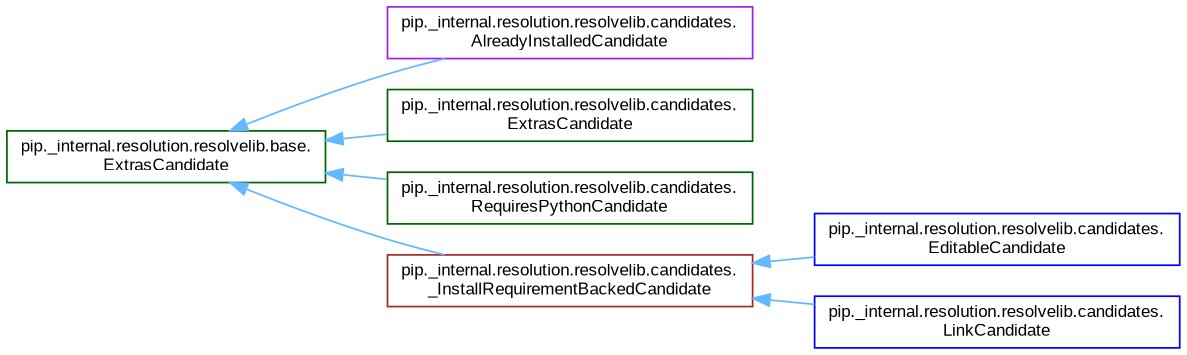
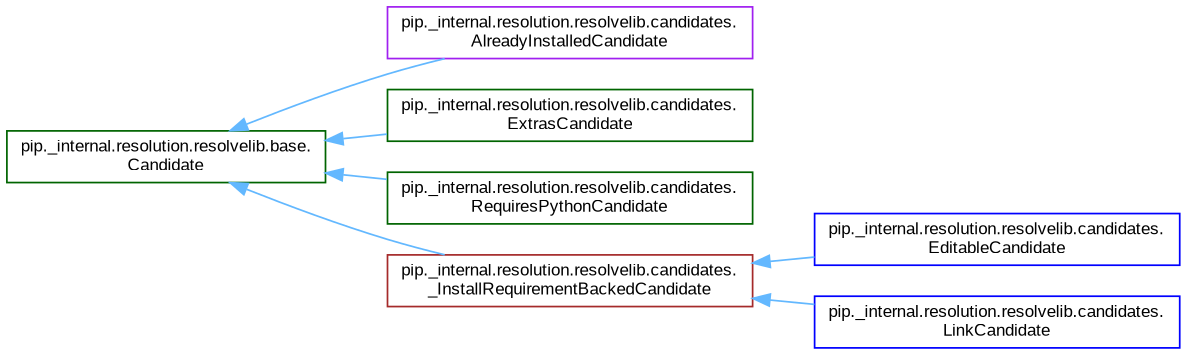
(166, 157) -> (166, 157)
